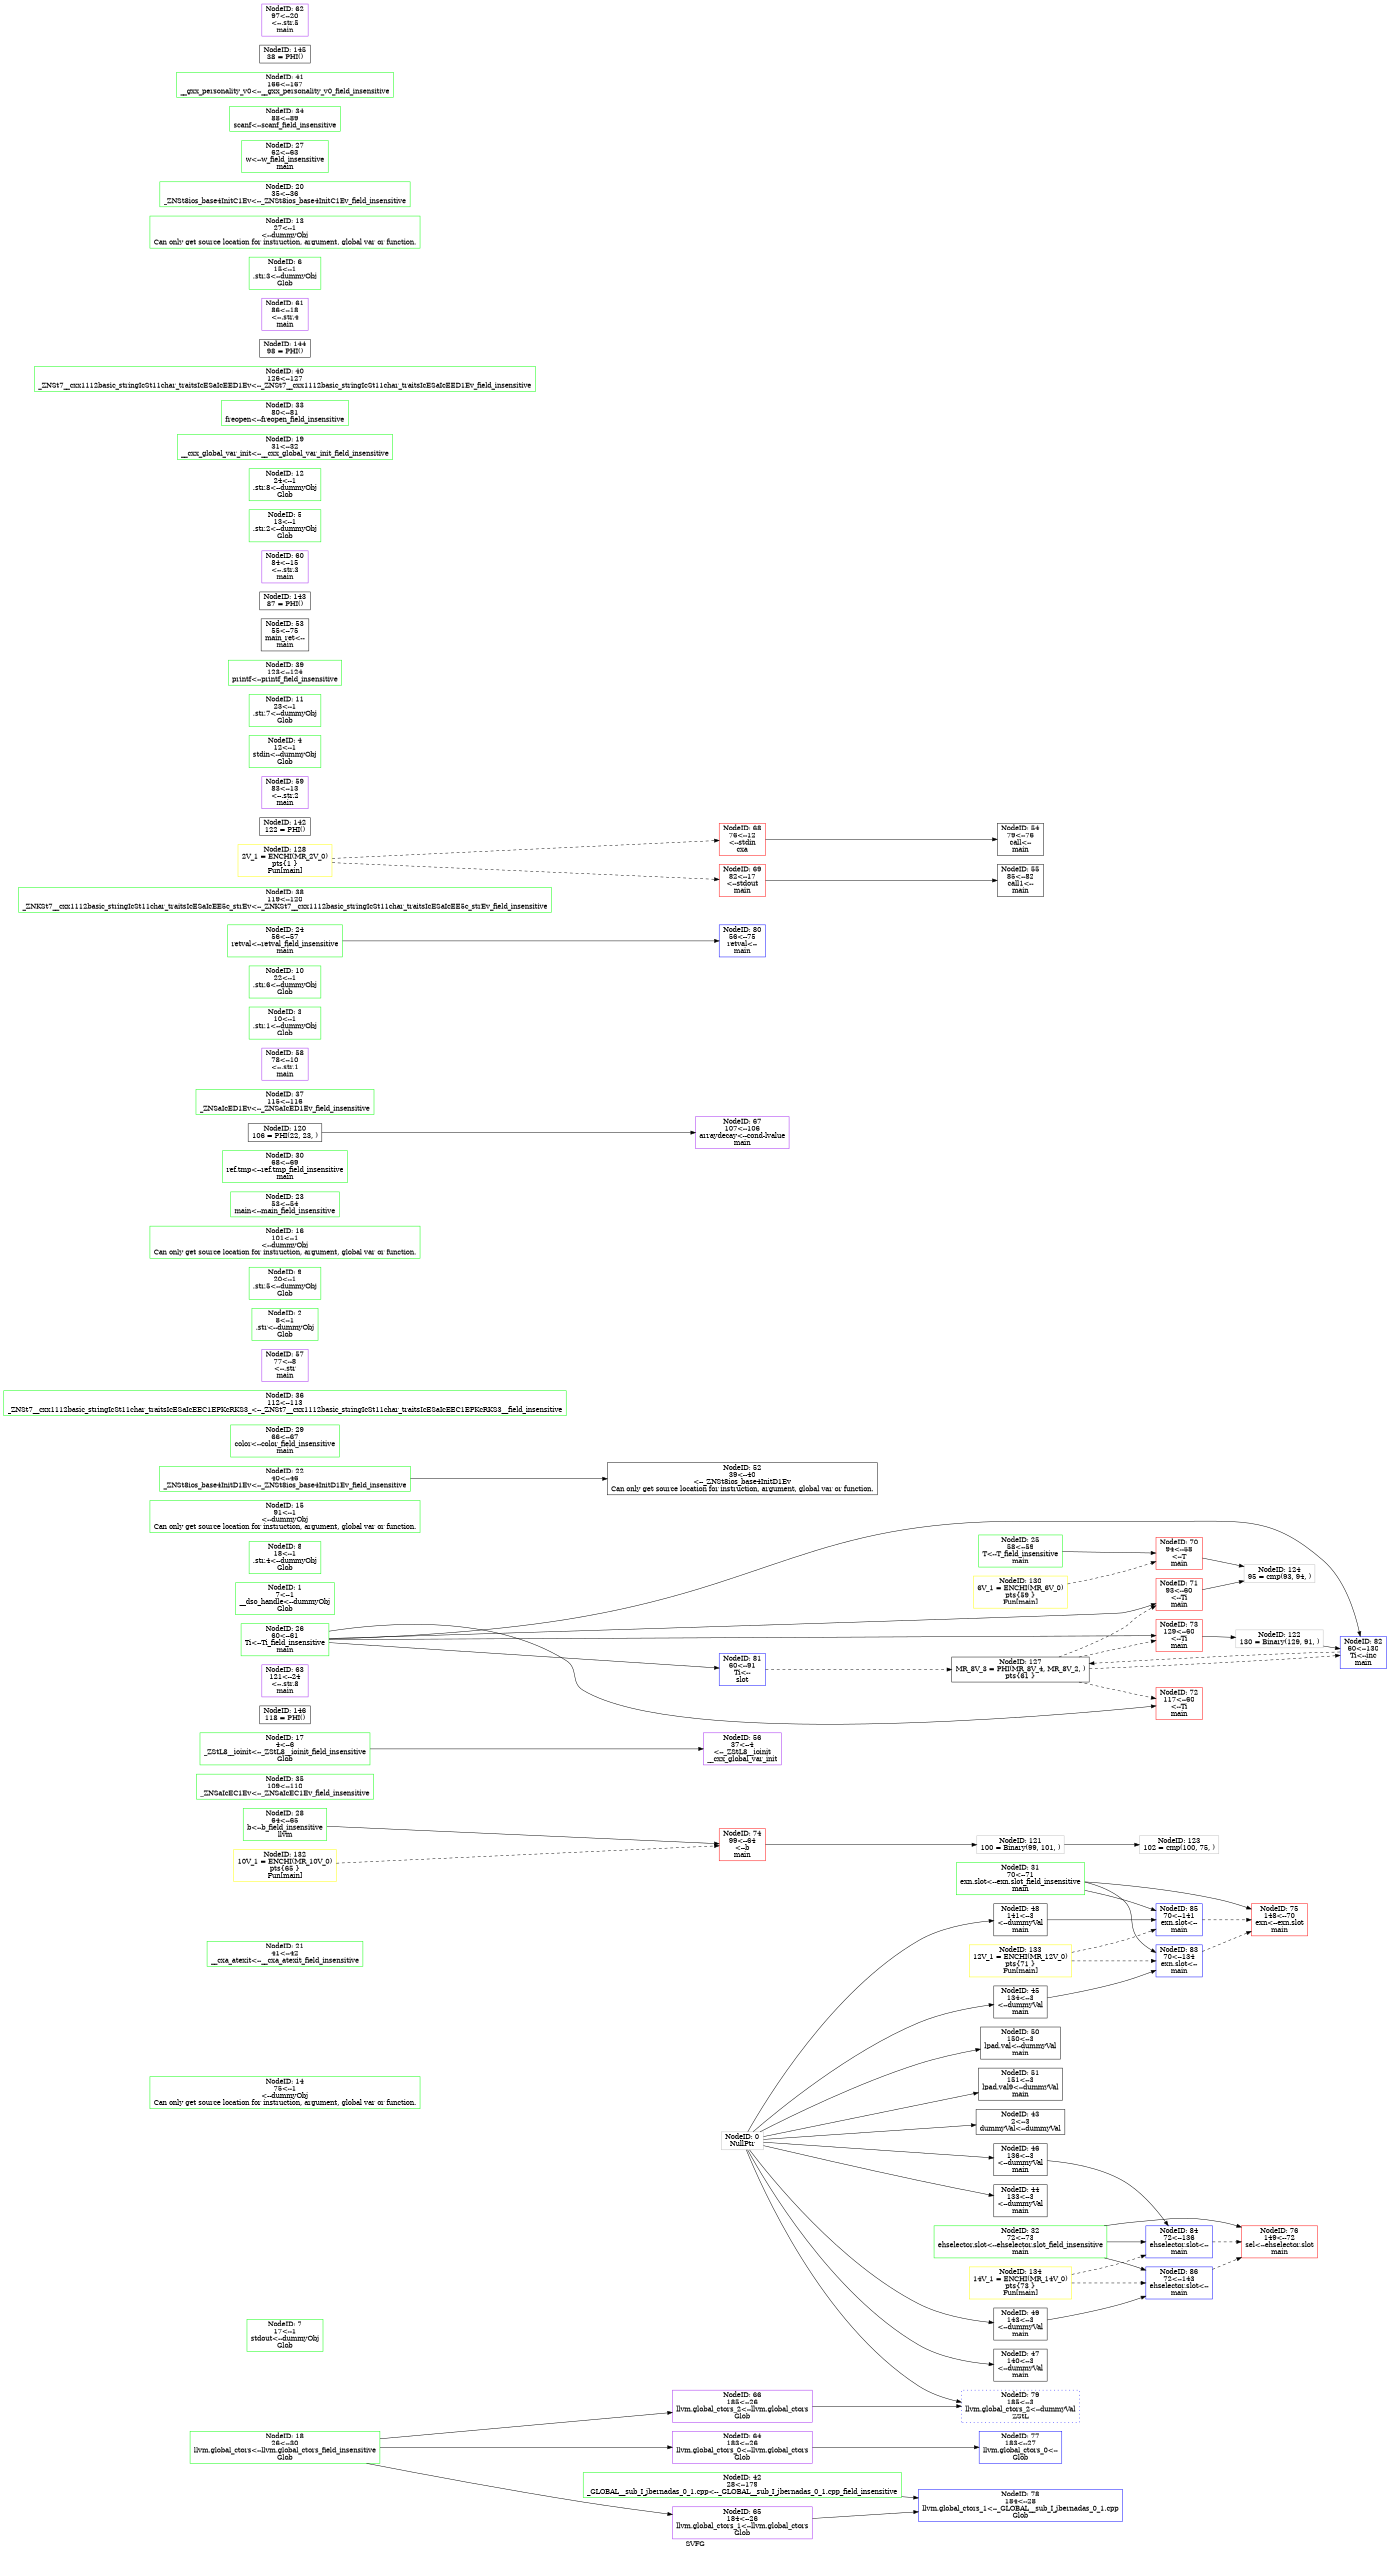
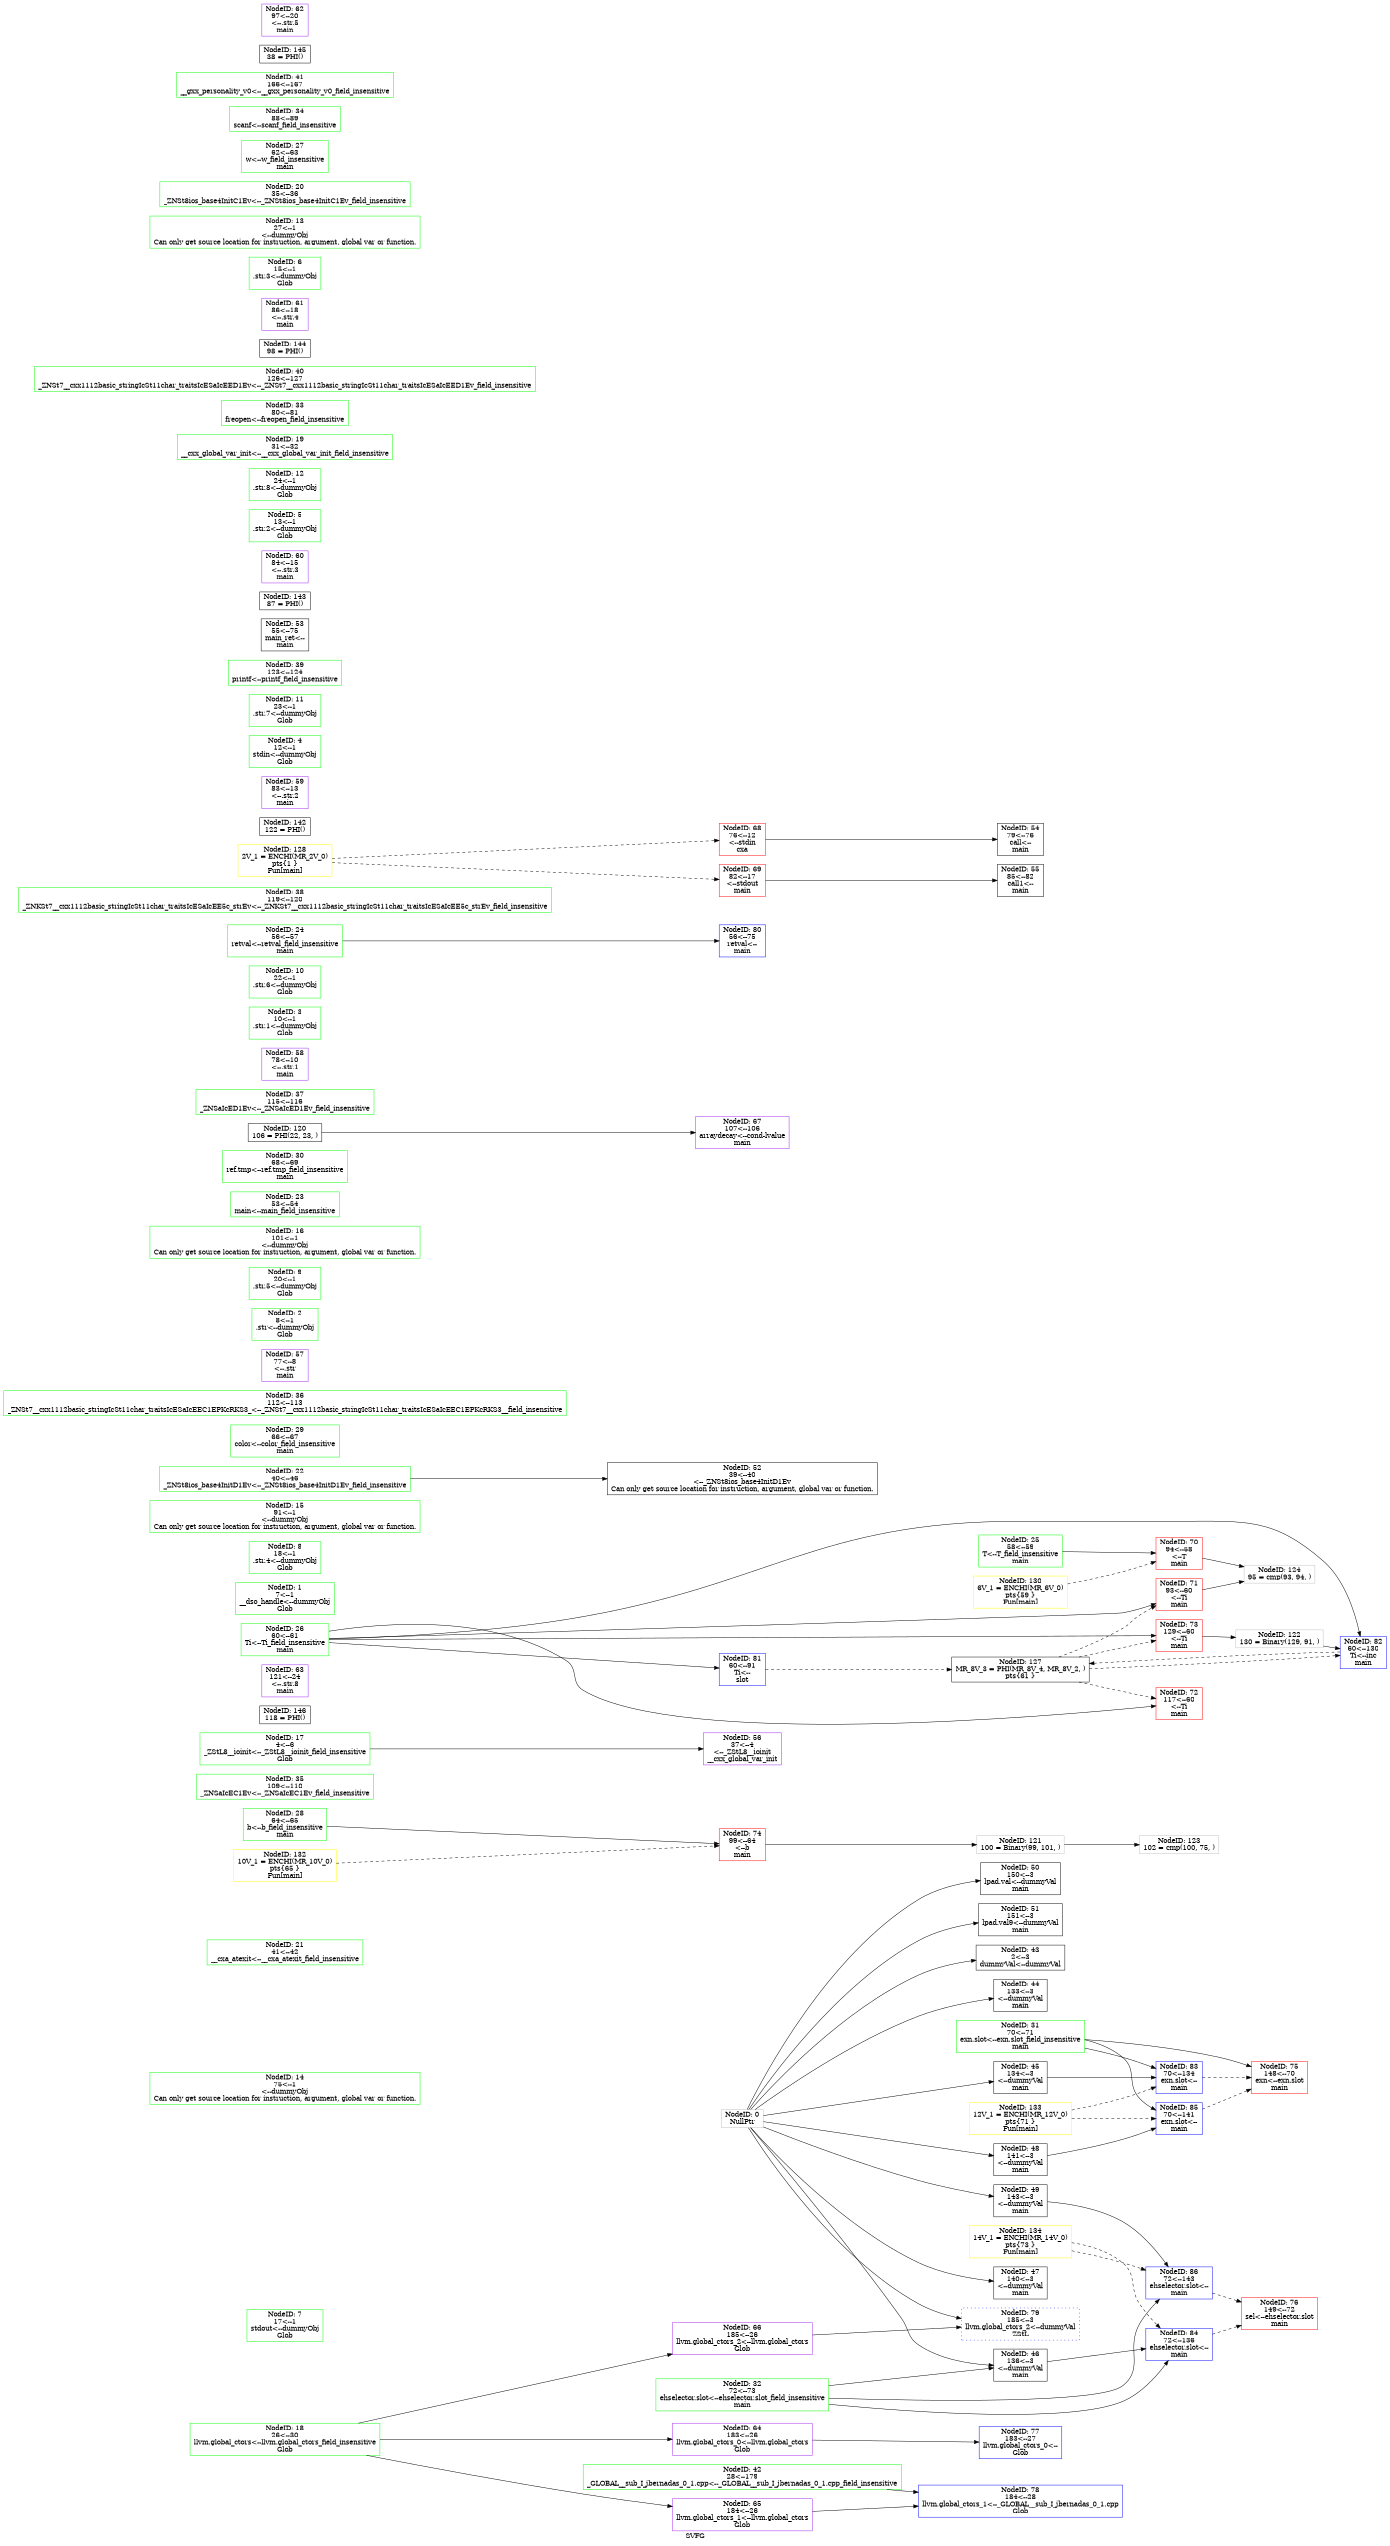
(285, 1835) -> (285, 1835)
(1171, 2219) -> (909, 2377)
